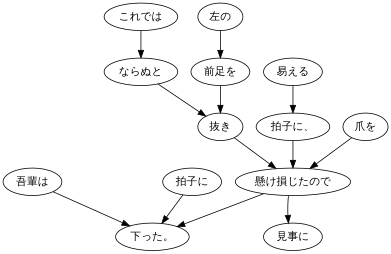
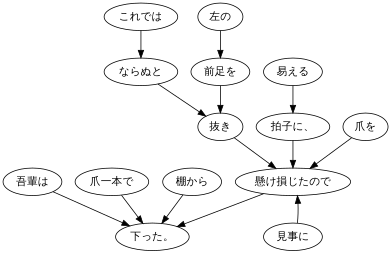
none -> (112, 182)
(192, 182) -> (192, 182)
(288, 206) -> (298, 213)
